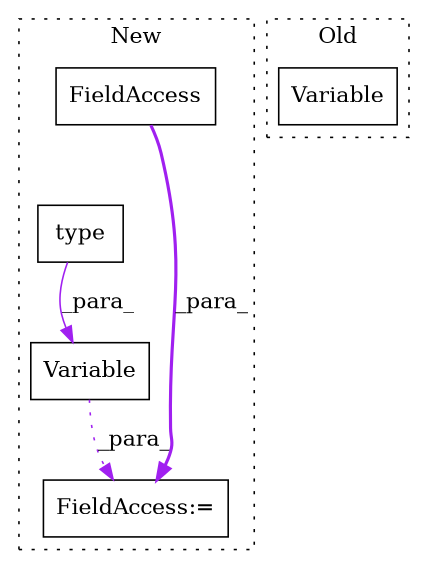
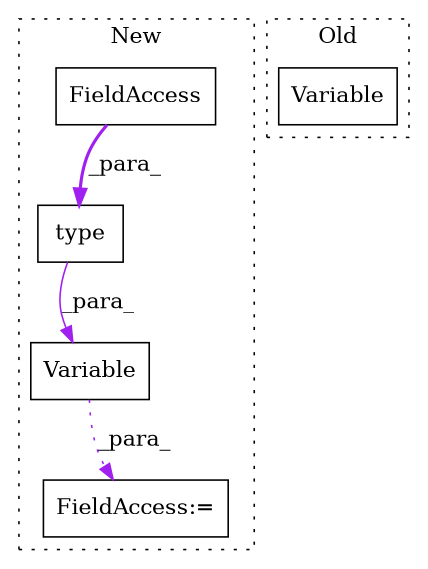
(175, 295) -> (88, 154)
